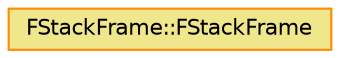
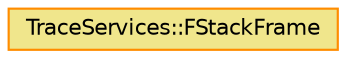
(170, 29) -> (173, 29)
